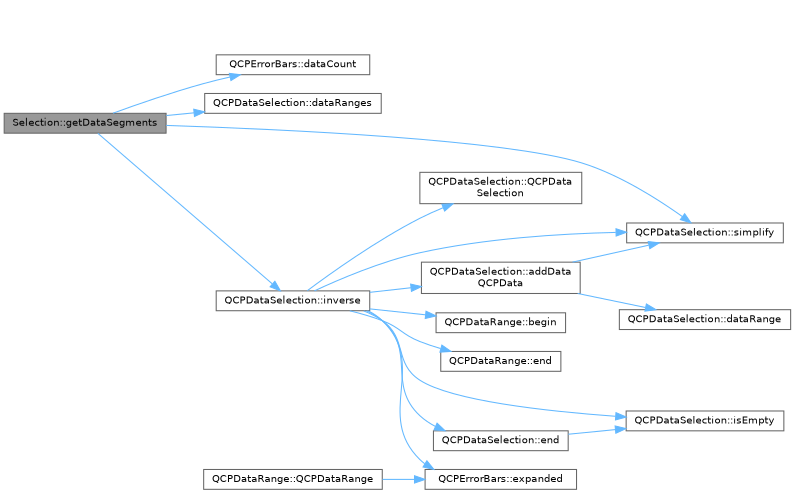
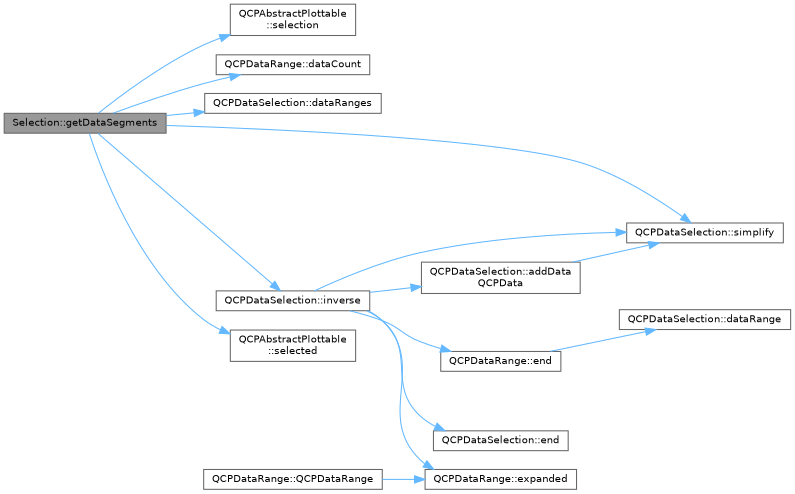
none -> (293, 20)
(293, 65) -> (293, 65)
(501, 188) -> none
(612, 301) -> (598, 342)
(501, 323) -> none
none -> (293, 346)
(705, 421) -> none
(501, 479) -> (501, 479)
